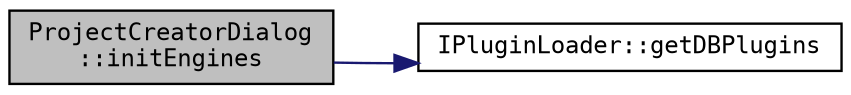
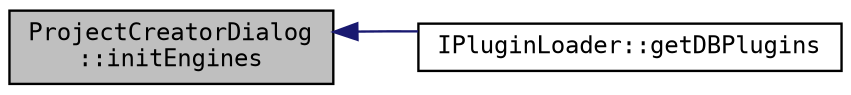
(364, 63) -> (388, 31)
